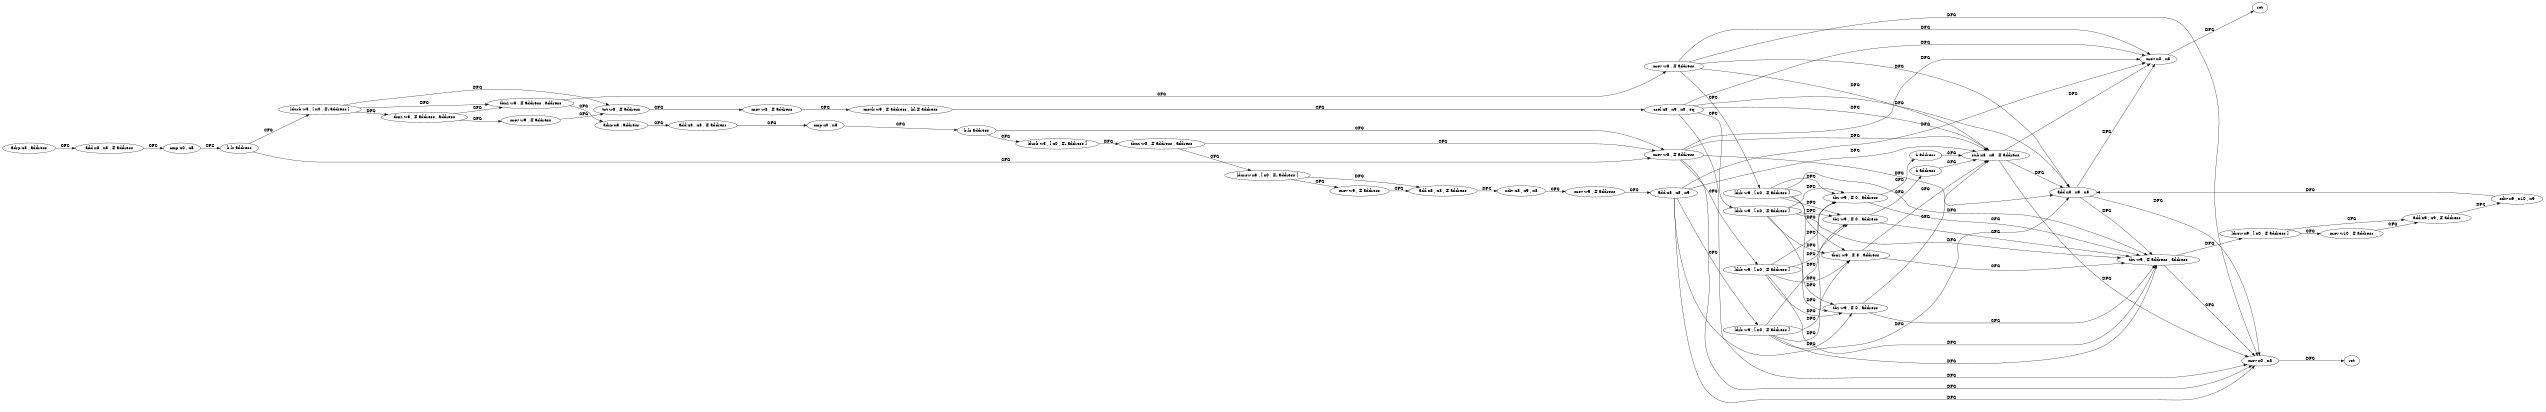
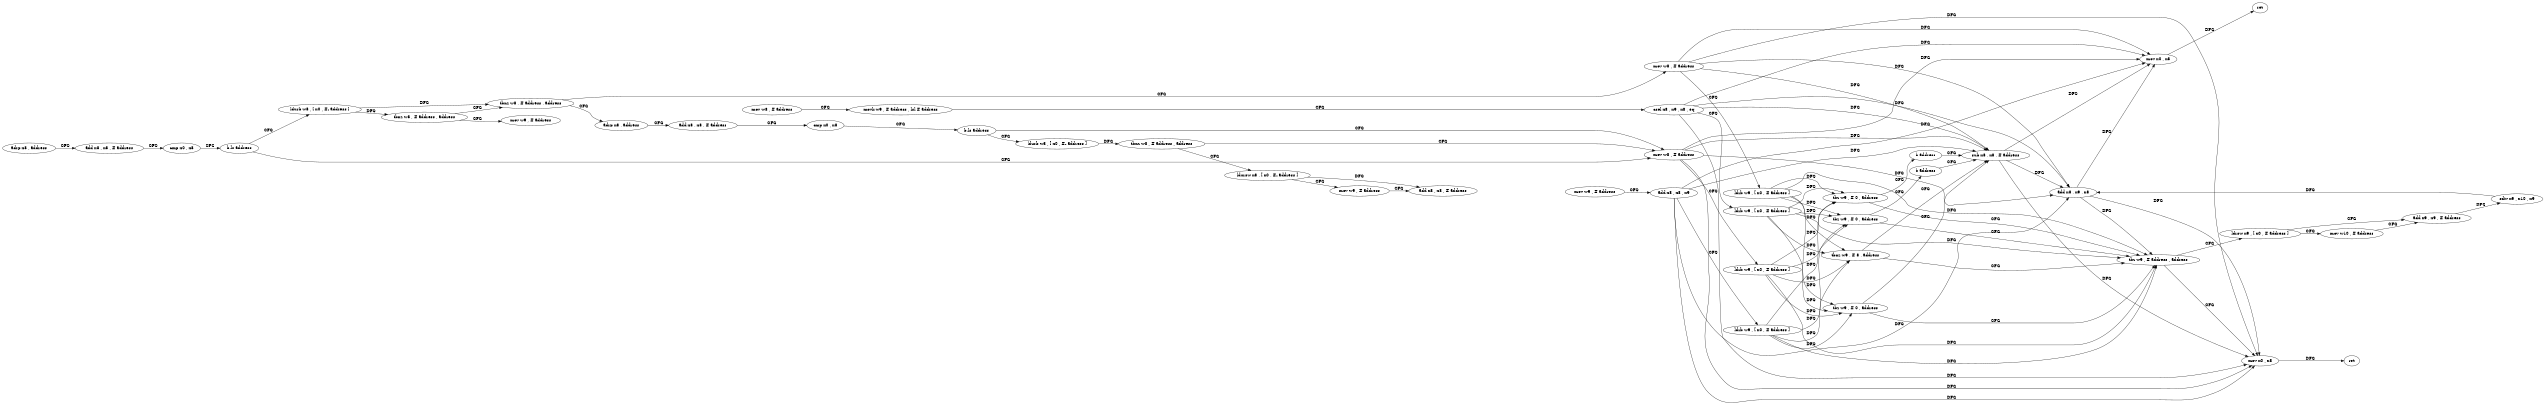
(621, 110) -> none
(1521, 191) -> none
(2210, 244) -> (2210, 244)
